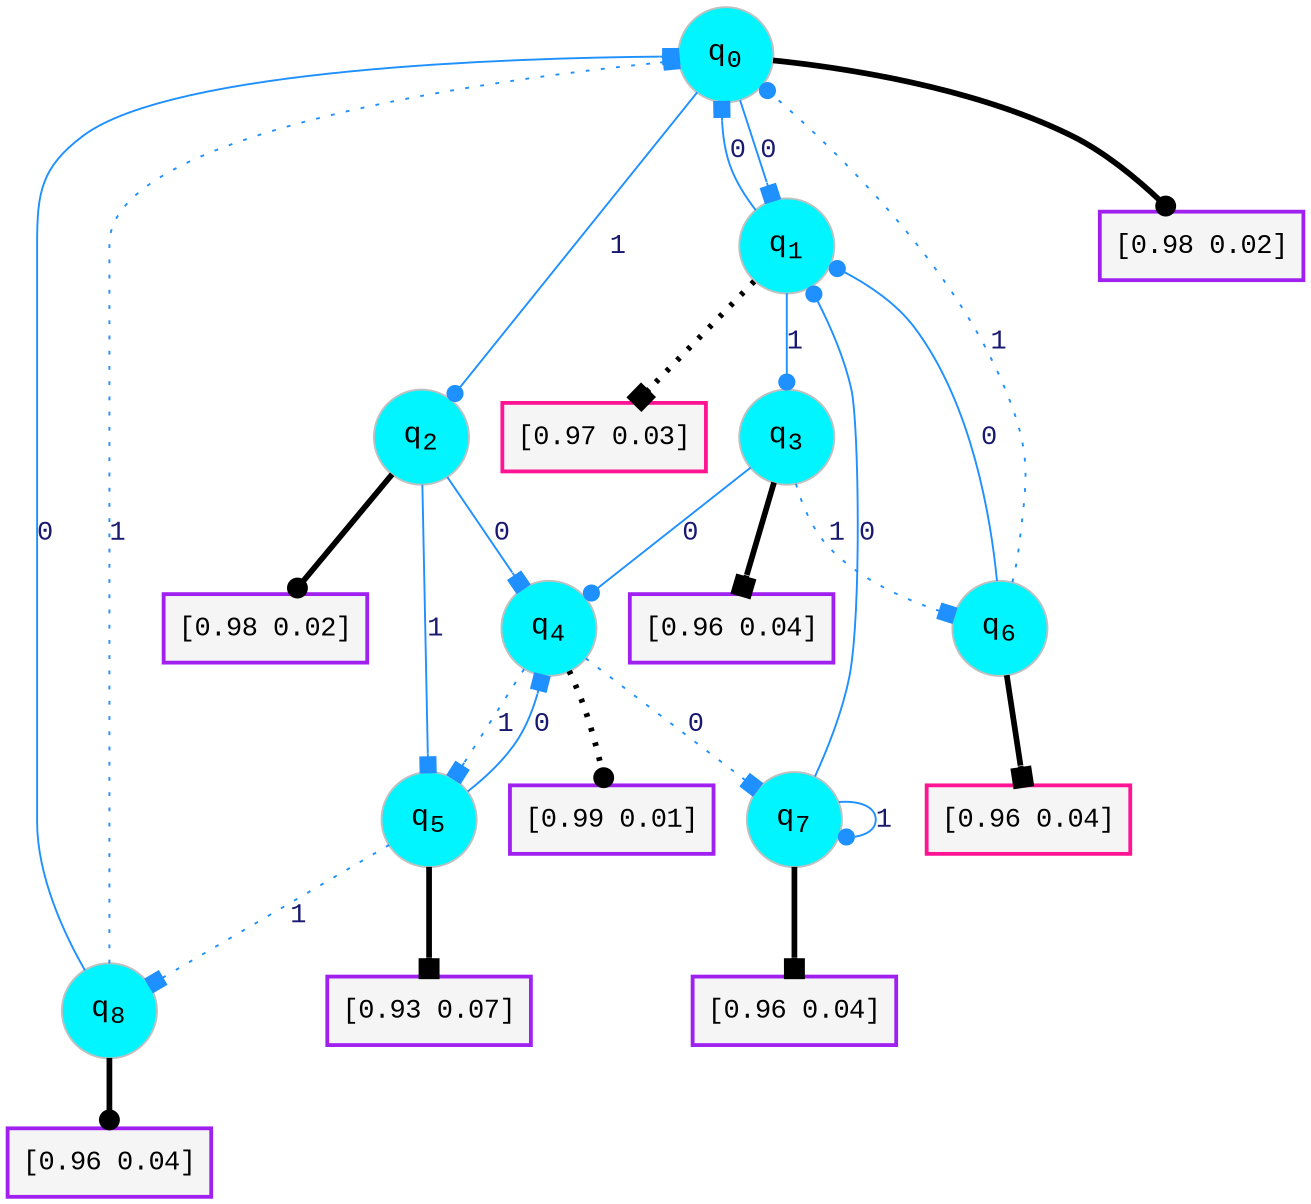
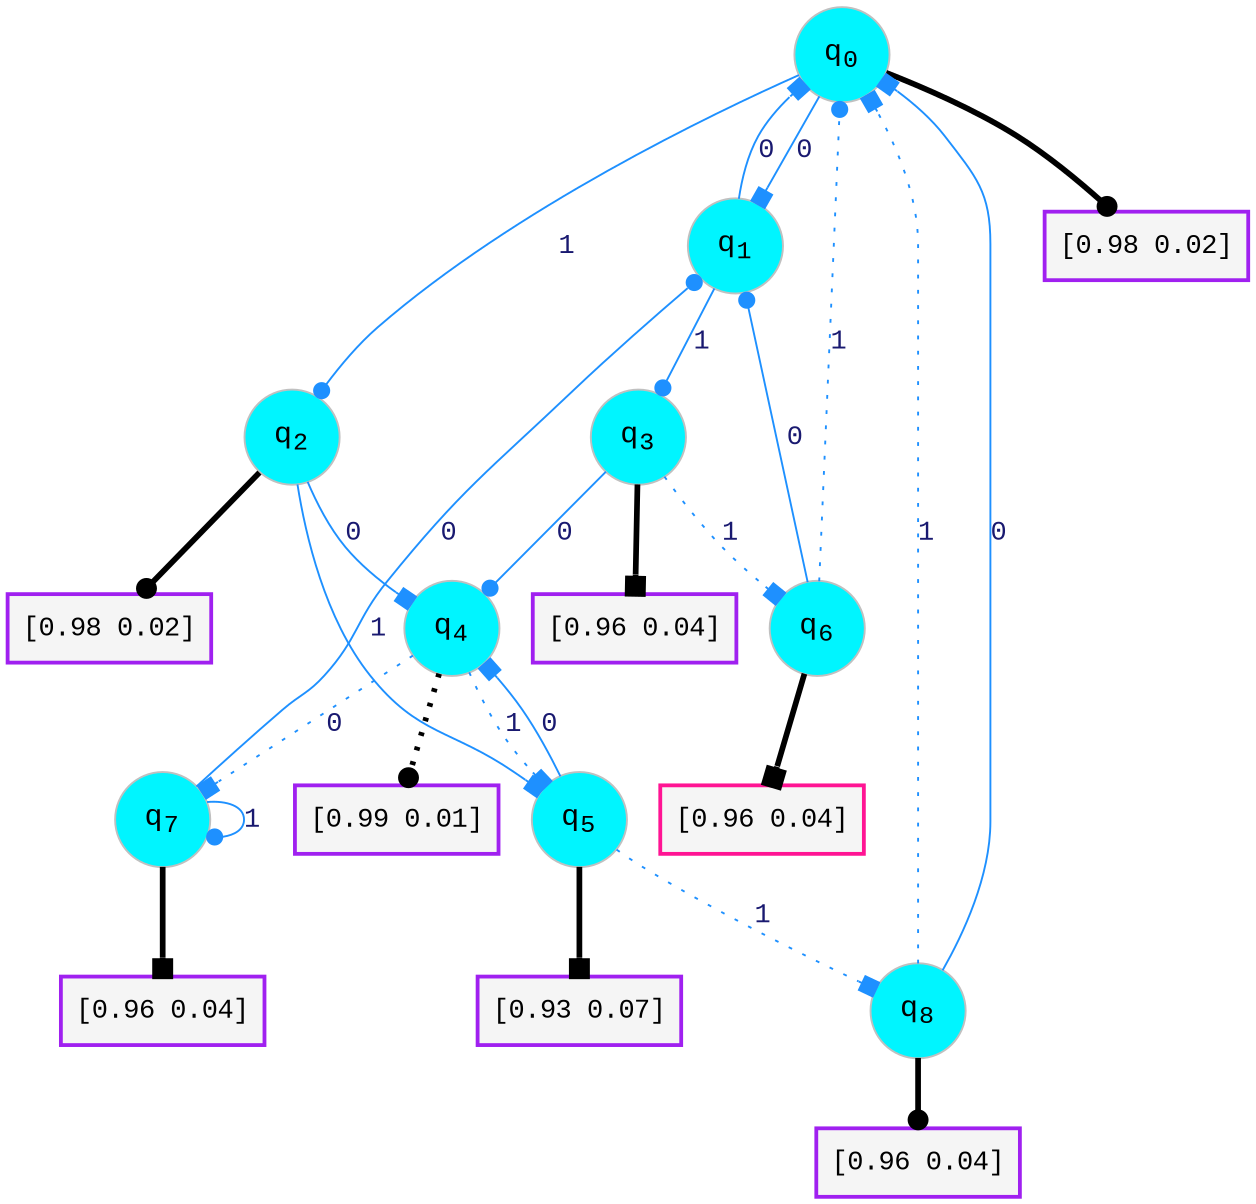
(604, 437) -> none
